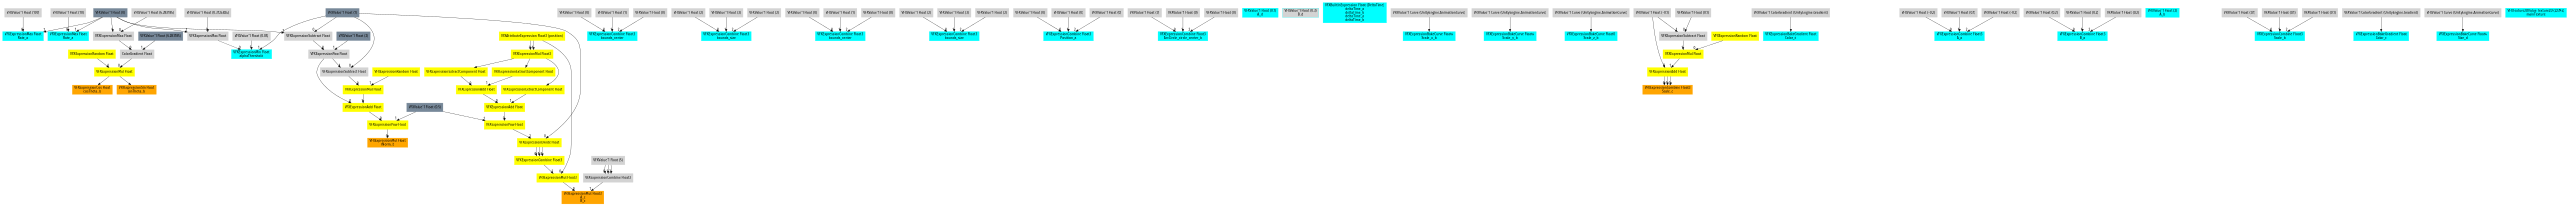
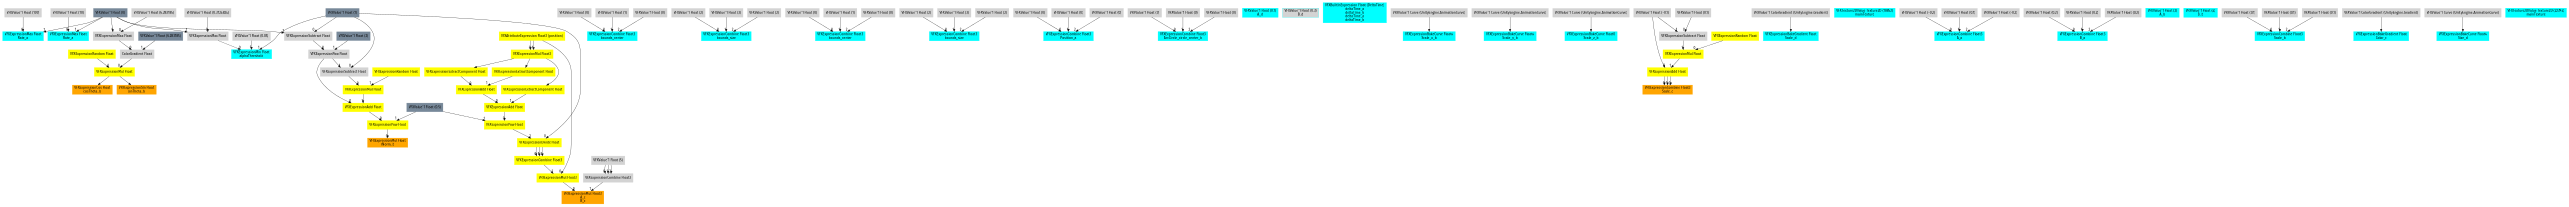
none -> (1865, 13)
none -> (2201, 13)
(1791, 36) -> (1791, 36)
